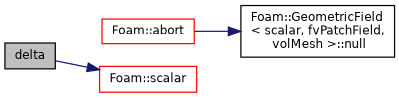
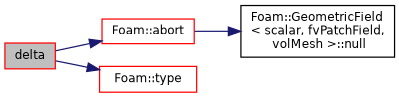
none -> (73, 47)
(30, 56) -> (30, 56)
(148, 79) -> (148, 79)
